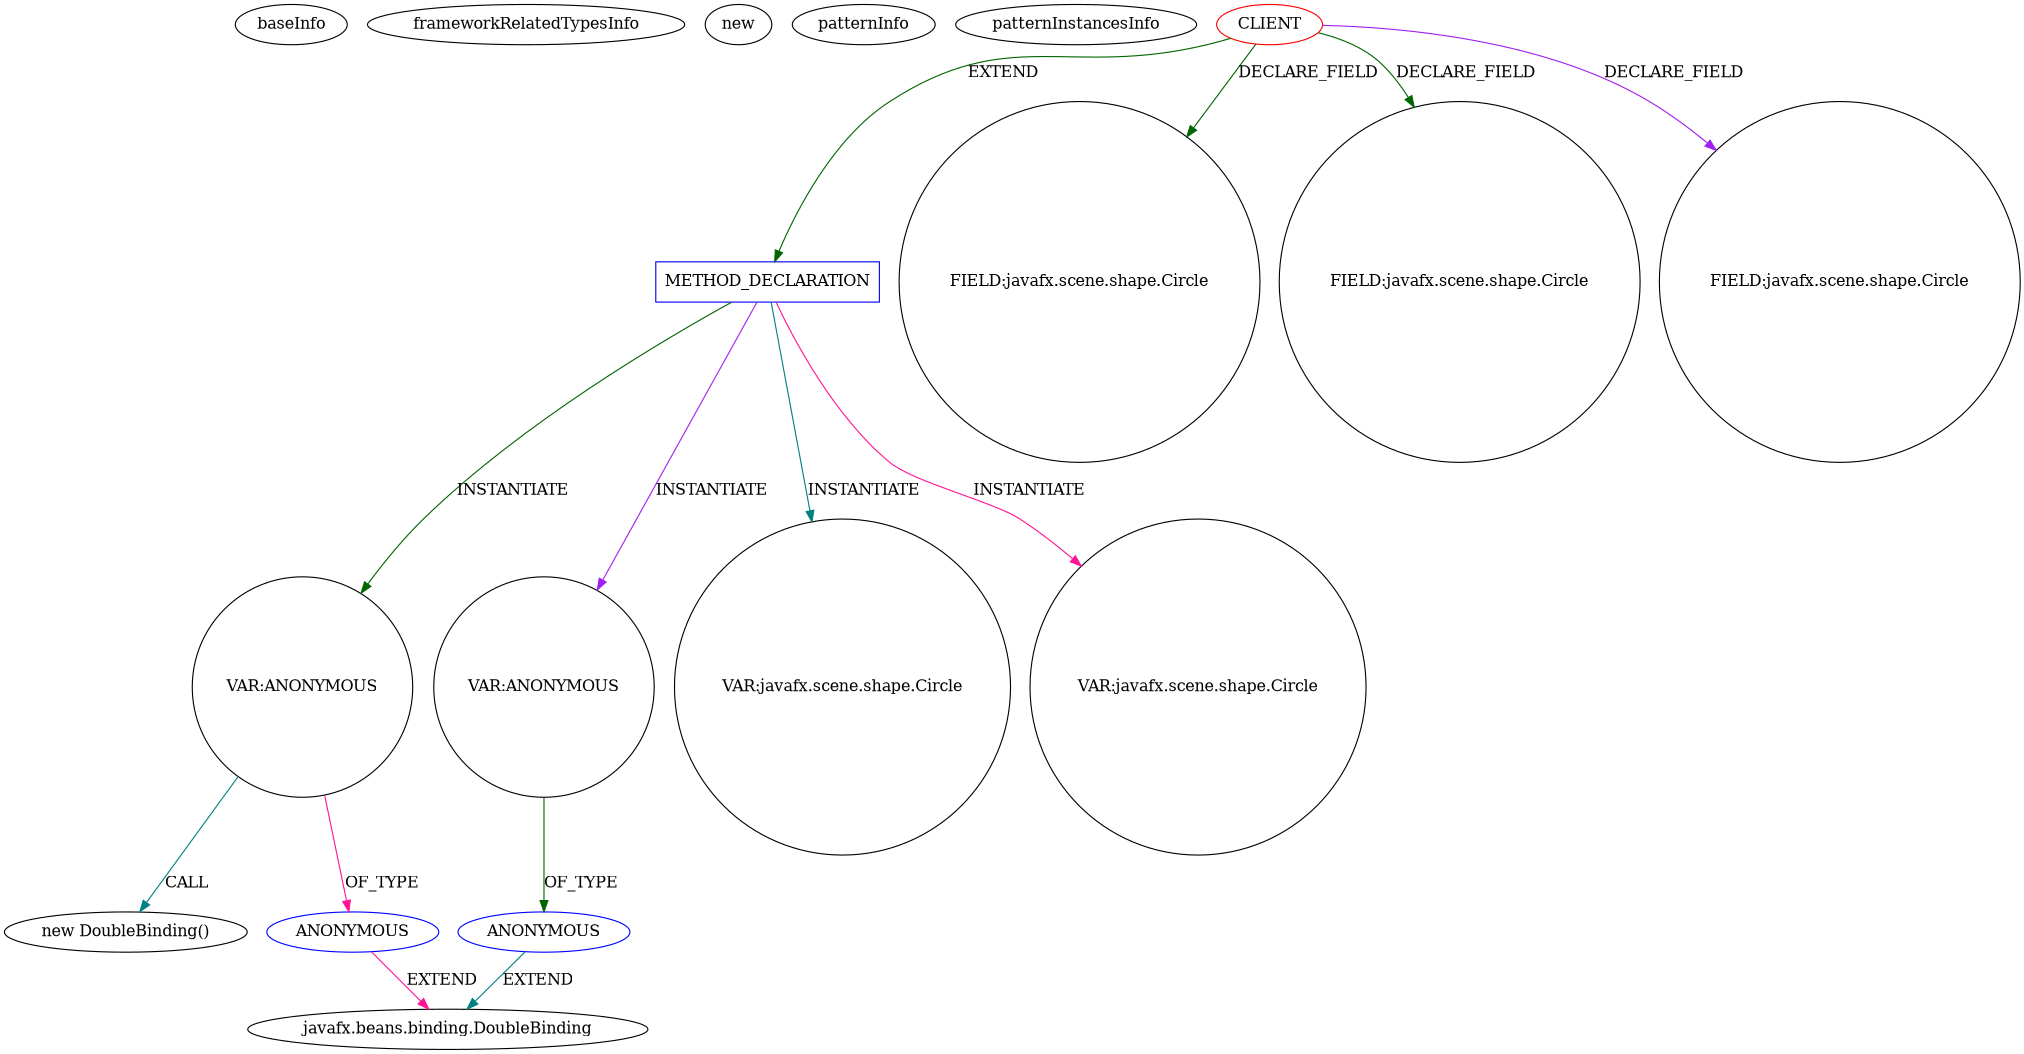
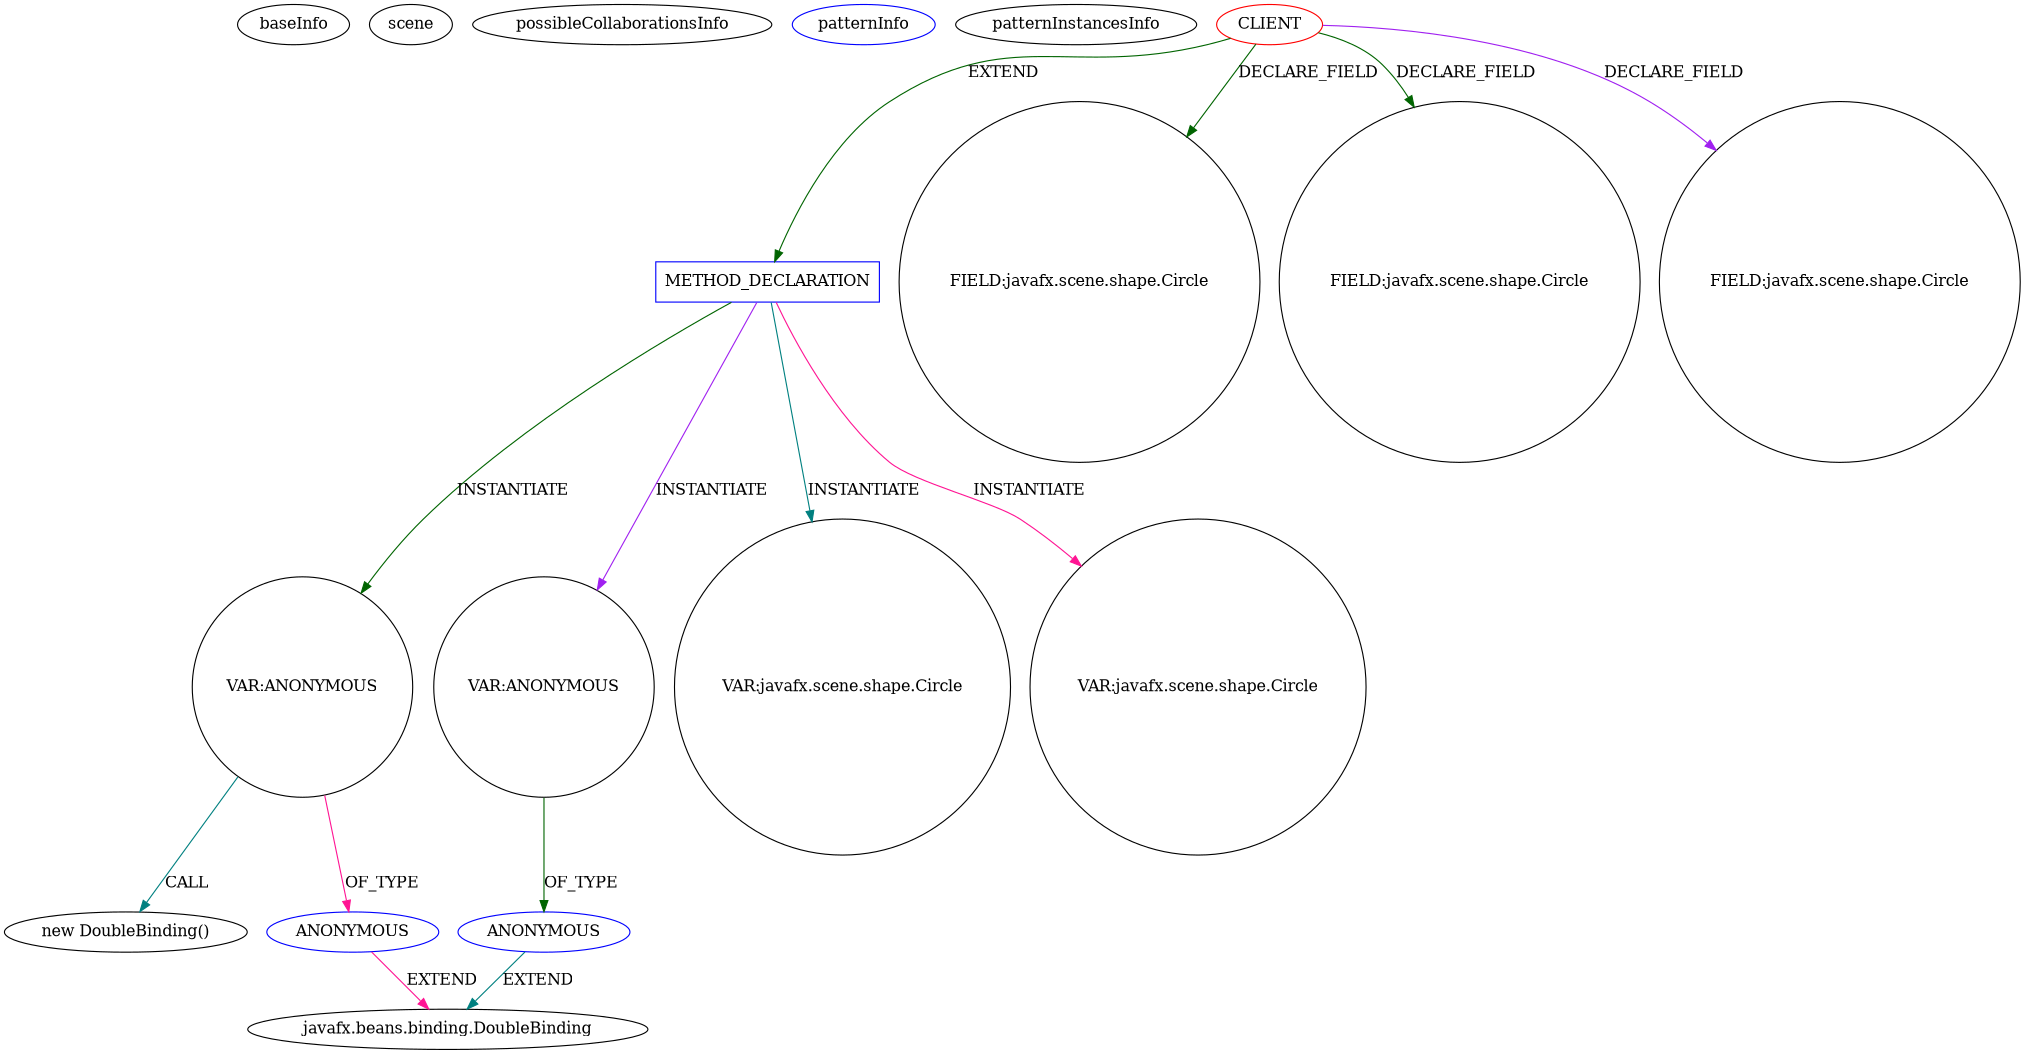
(526, 25) -> (411, 25)
(739, 25) -> (622, 25)
(864, 25) -> (864, 25)
